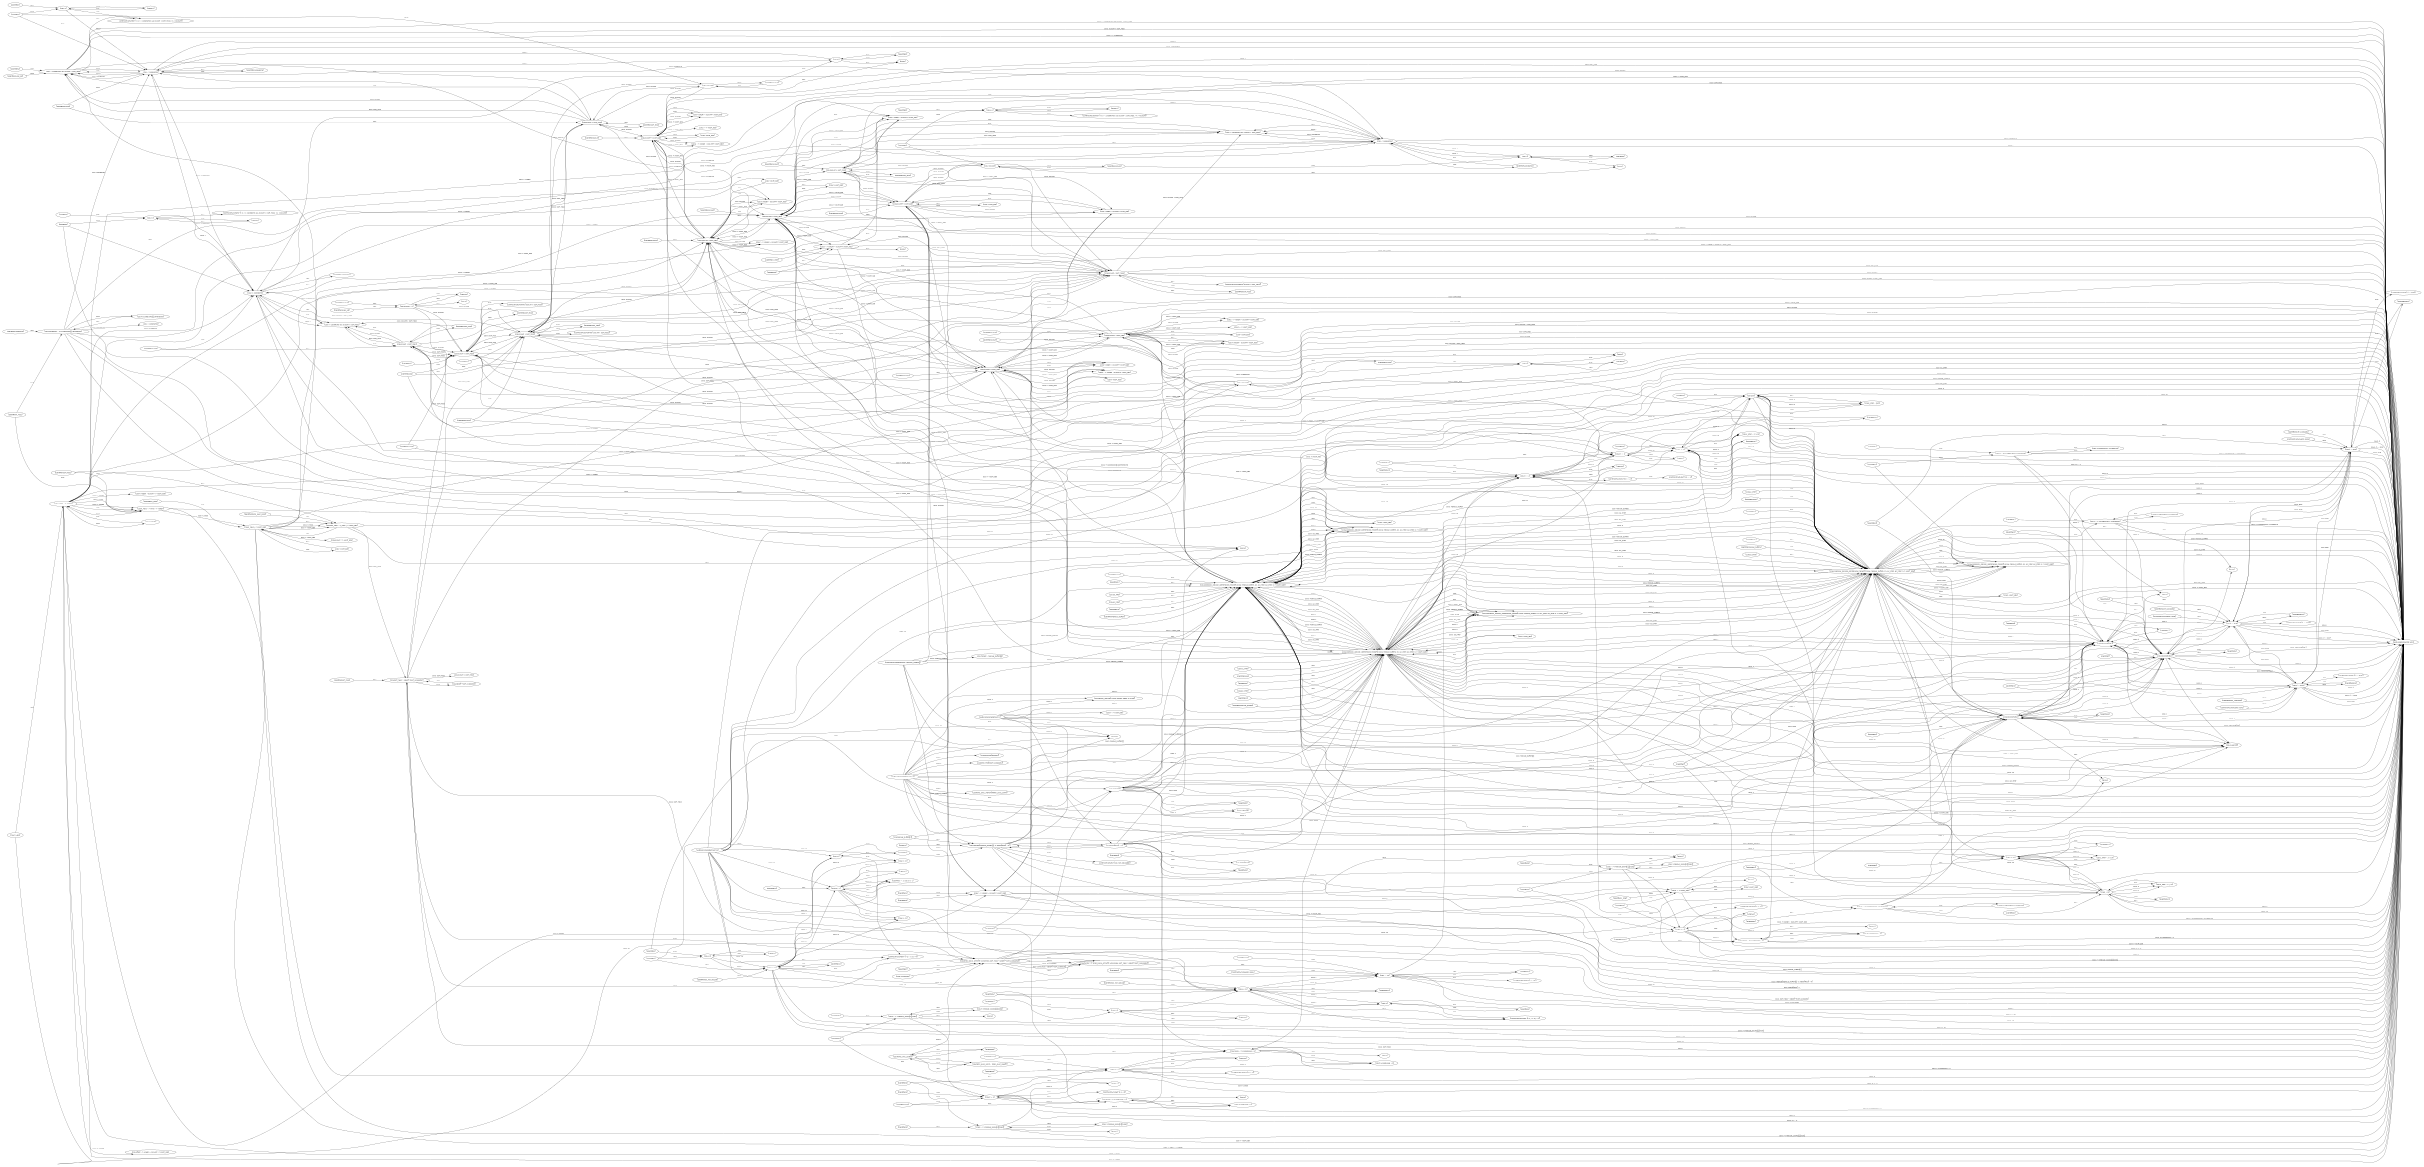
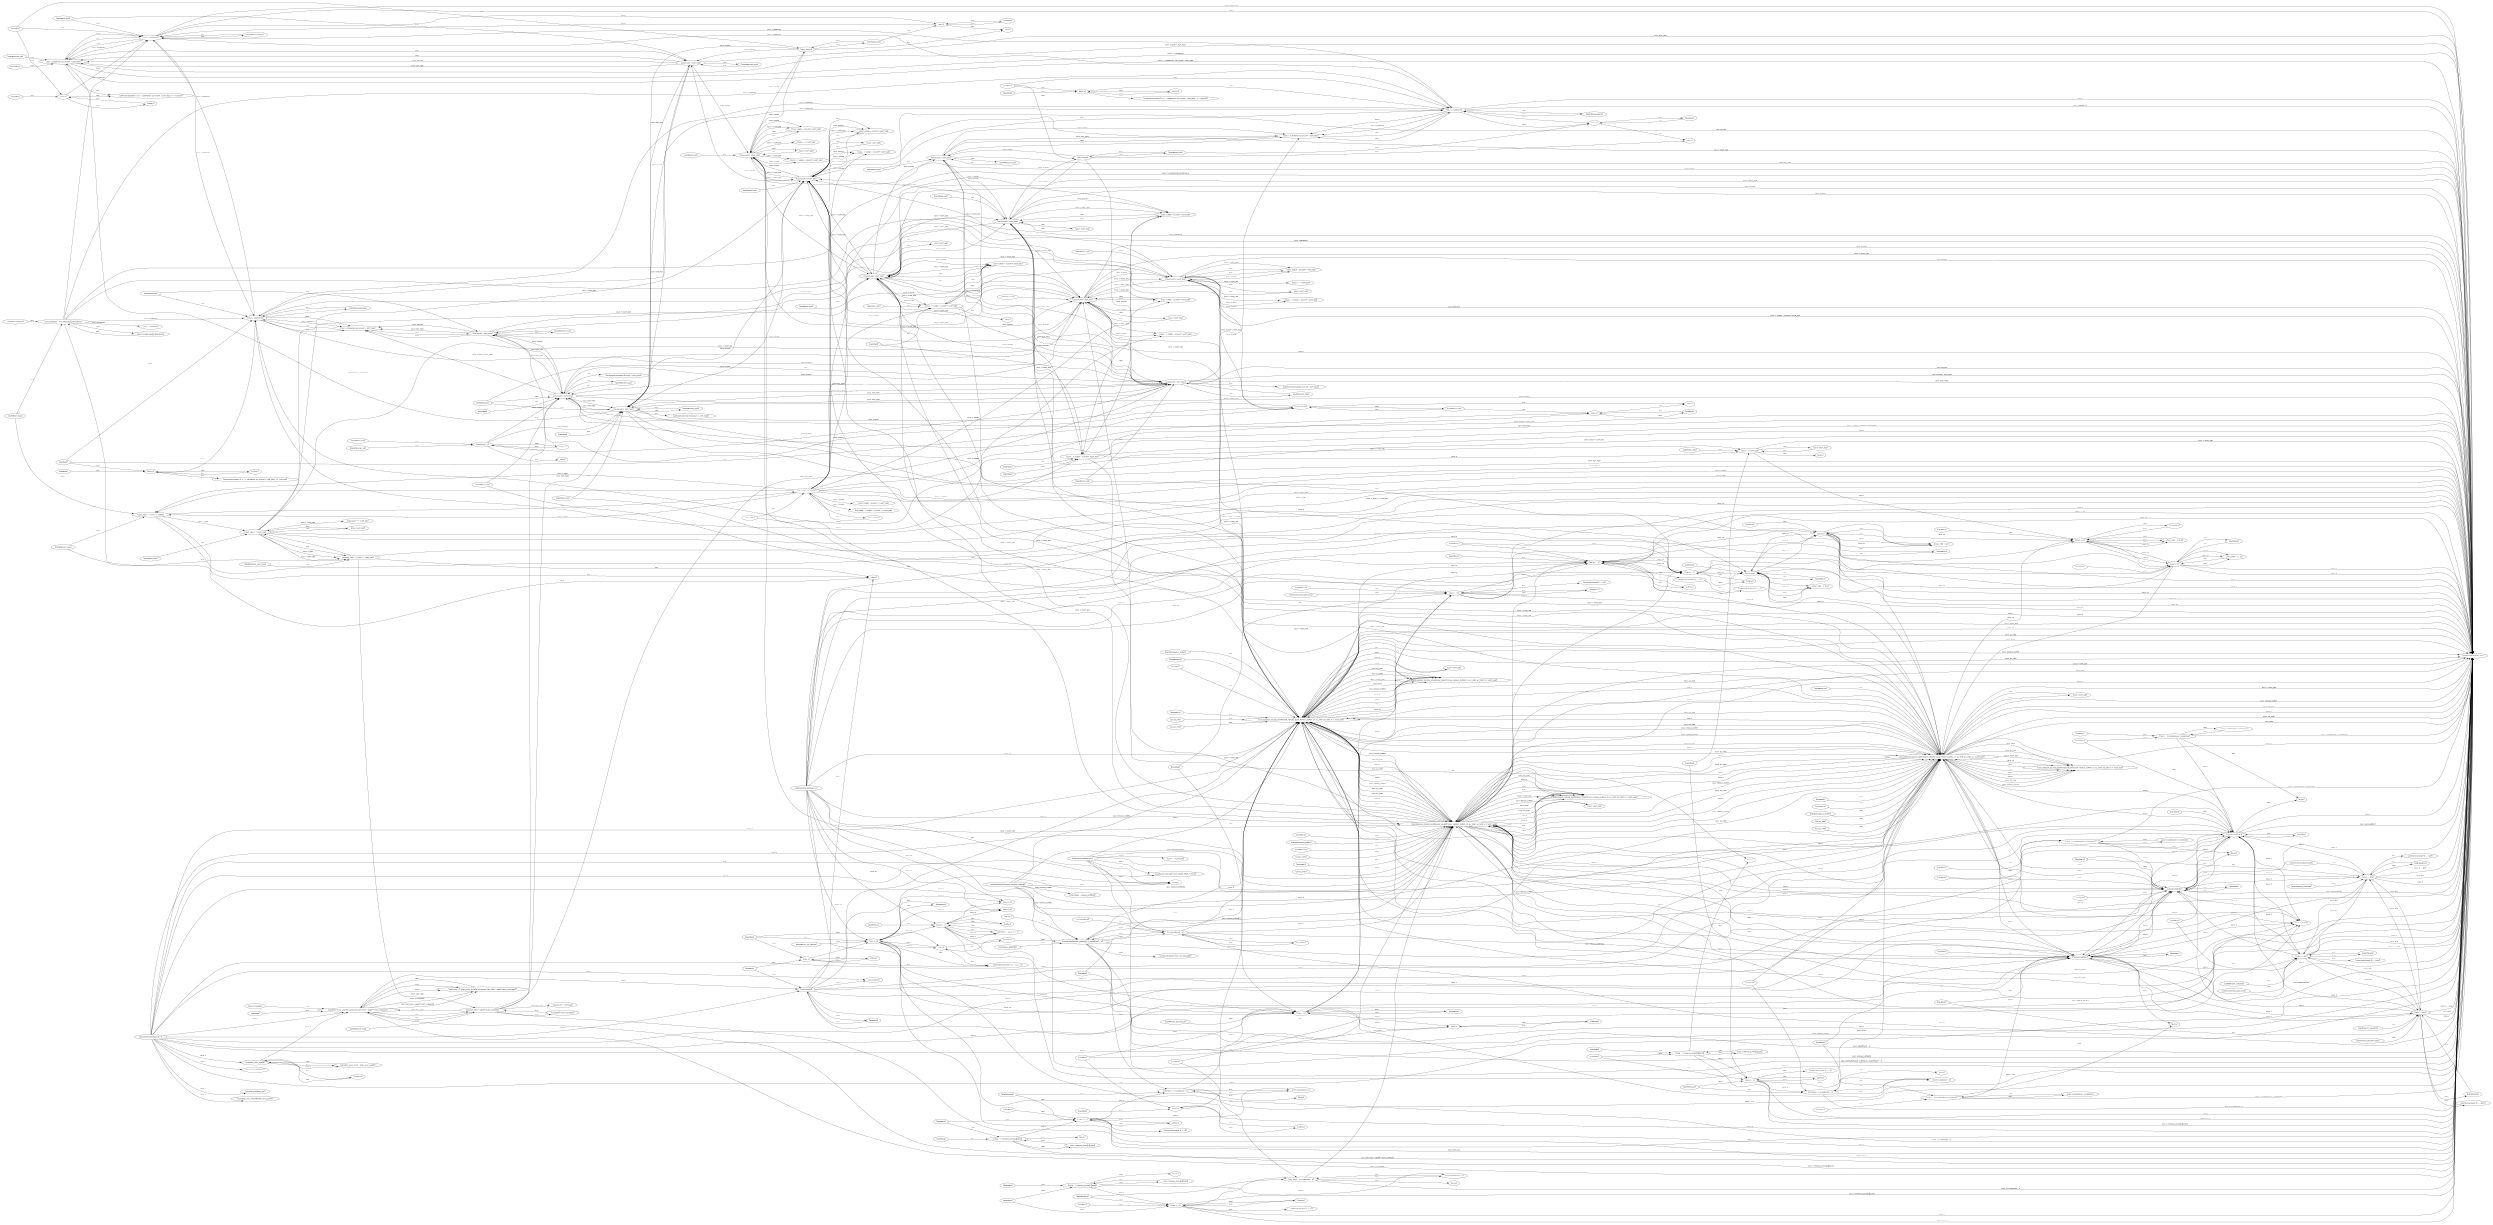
(990, 763) -> (255, 1091)
(1028, 801) -> (974, 841)
(1181, 858) -> (1127, 925)
(1525, 1018) -> none
none -> (196, 1056)
